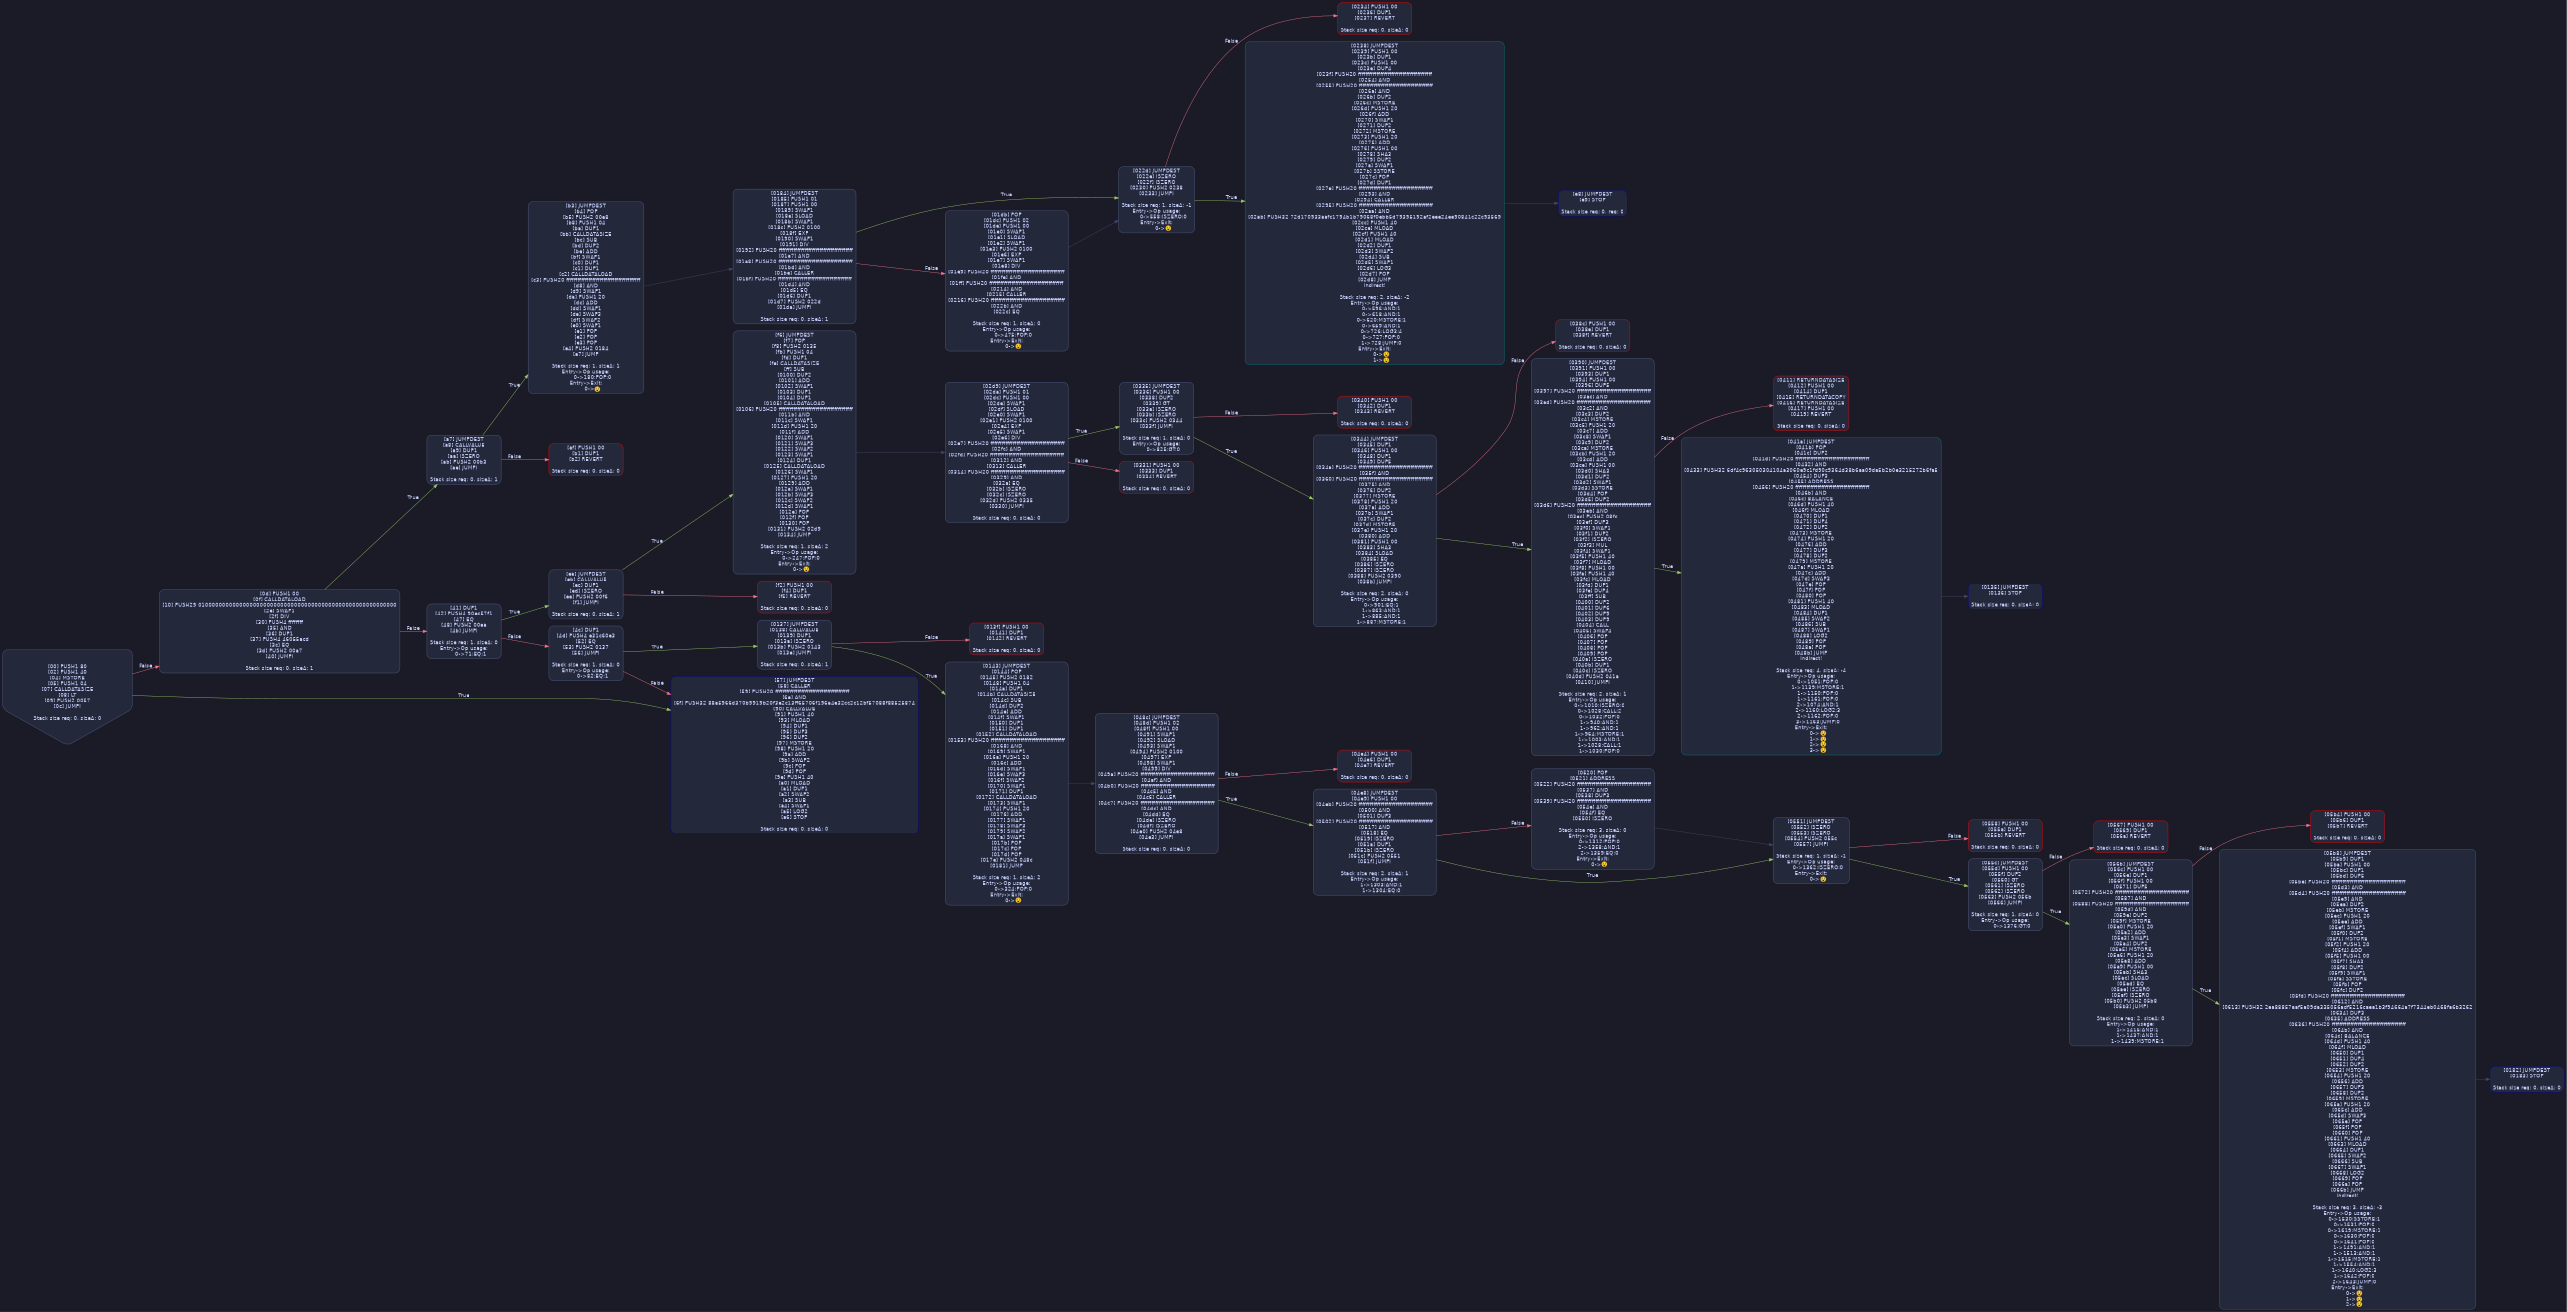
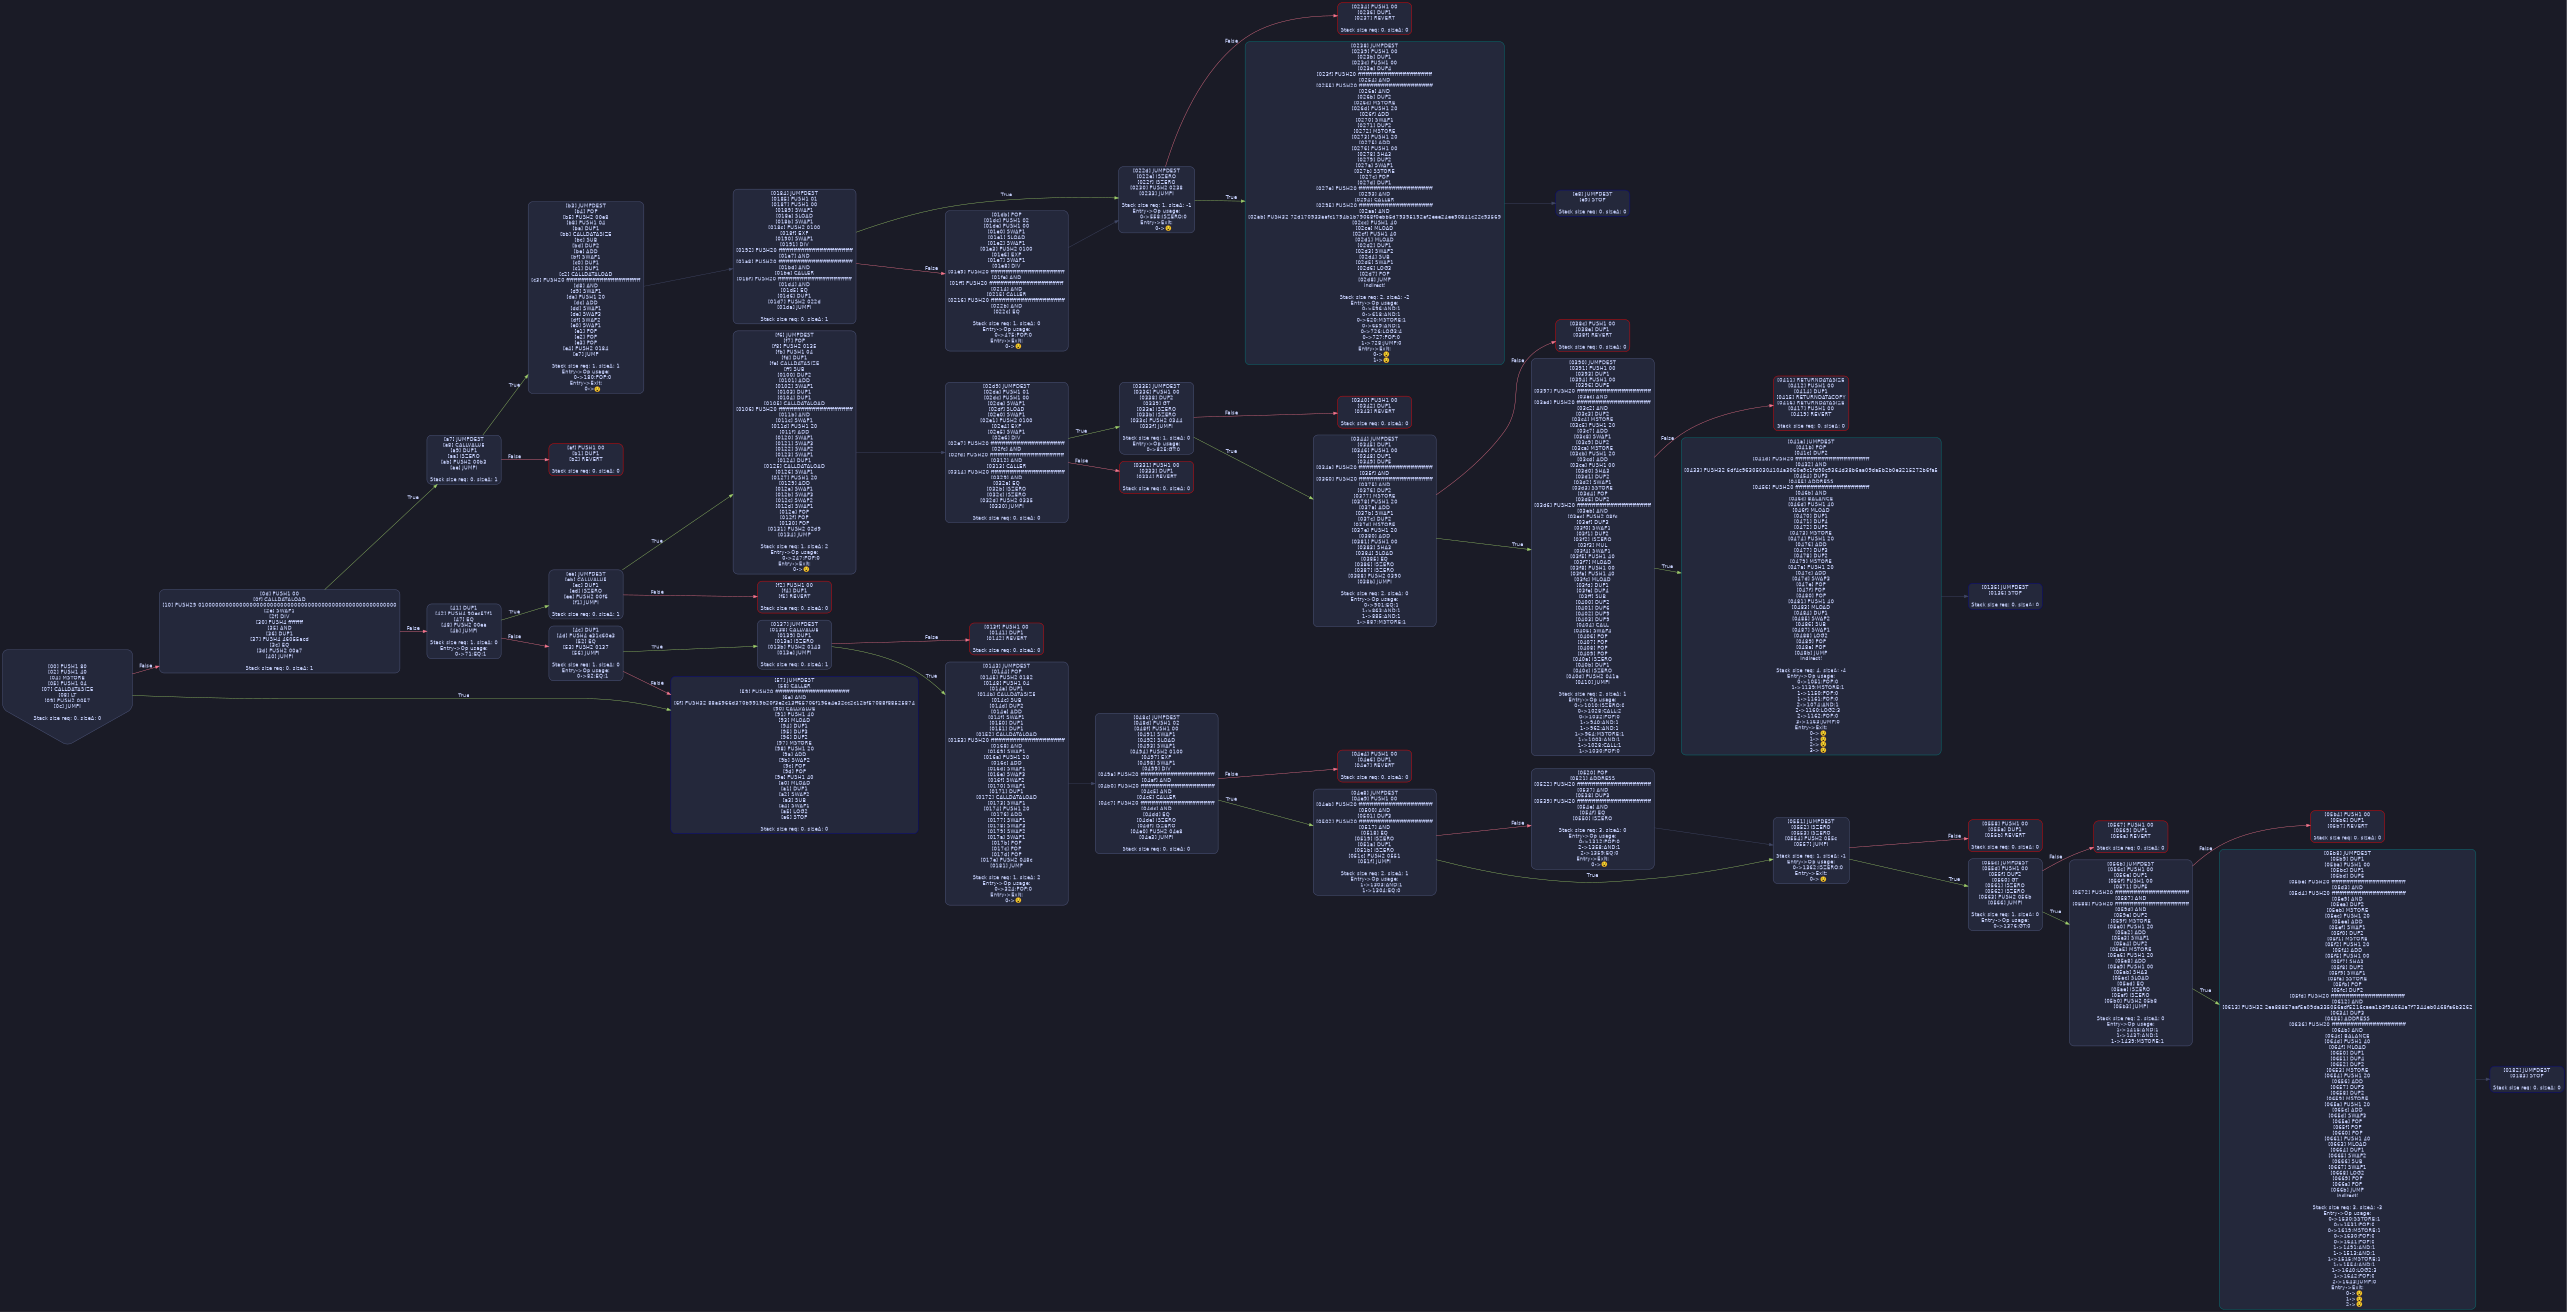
(1593, 203) -> (1593, 203)
